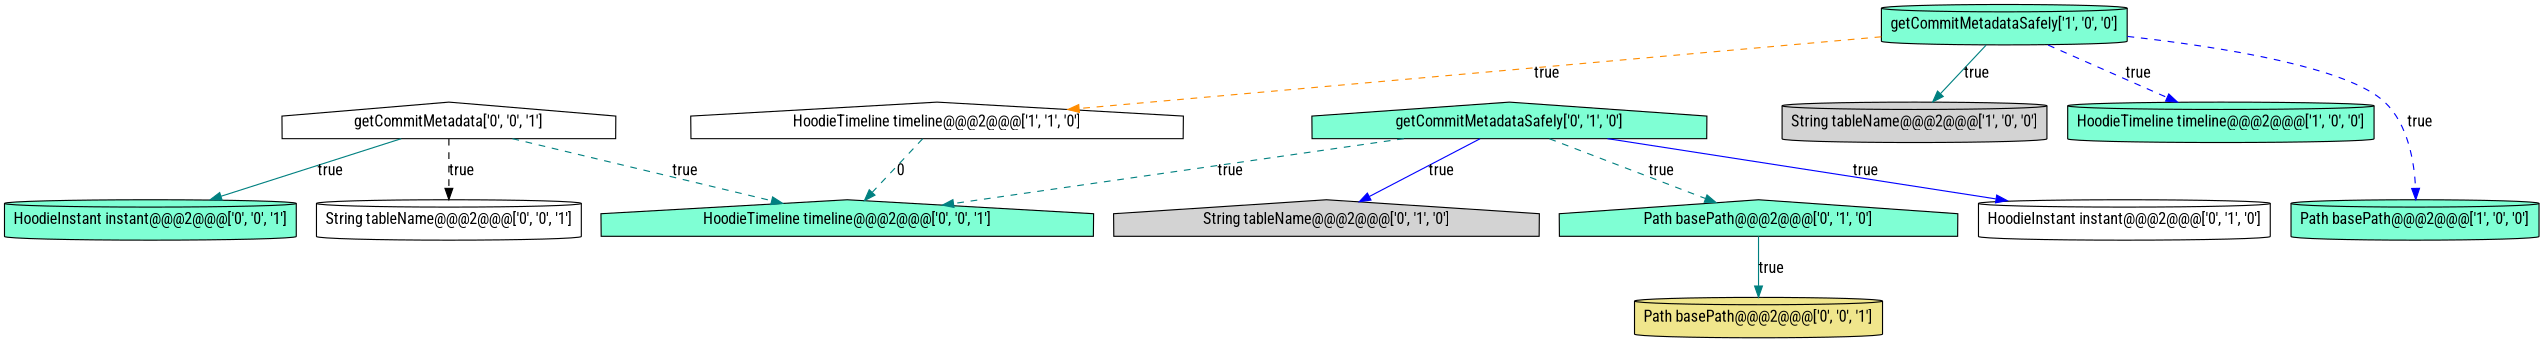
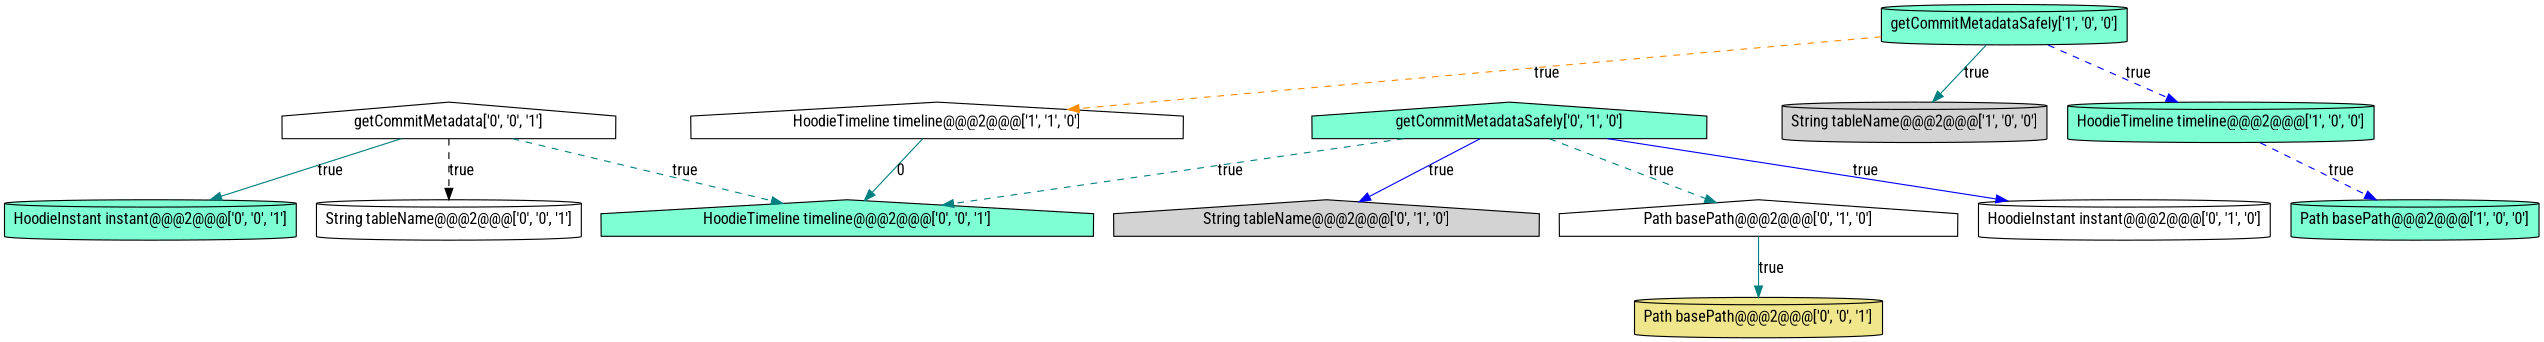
(2306, 67) -> (2313, 169)
(898, 165) -> (898, 165)
(1759, 220) -> (1759, 220)
